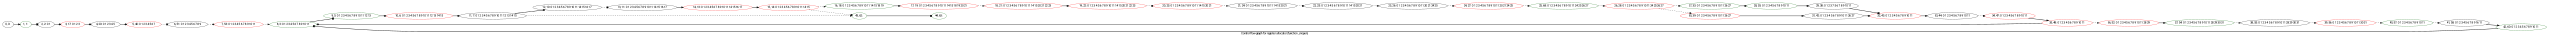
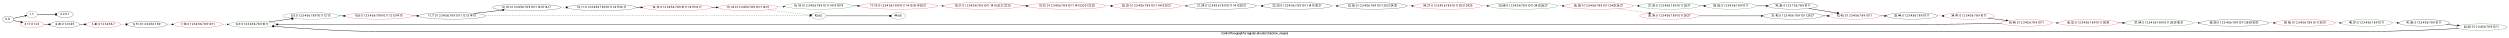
(2464, 23) -> (2424, 23)
(56, 24) -> (17, 21)
